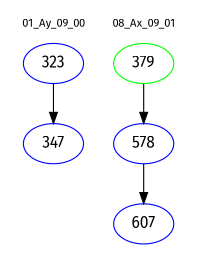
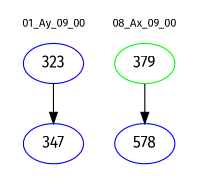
(144, 24) -> (145, 24)
(144, 224) -> none
